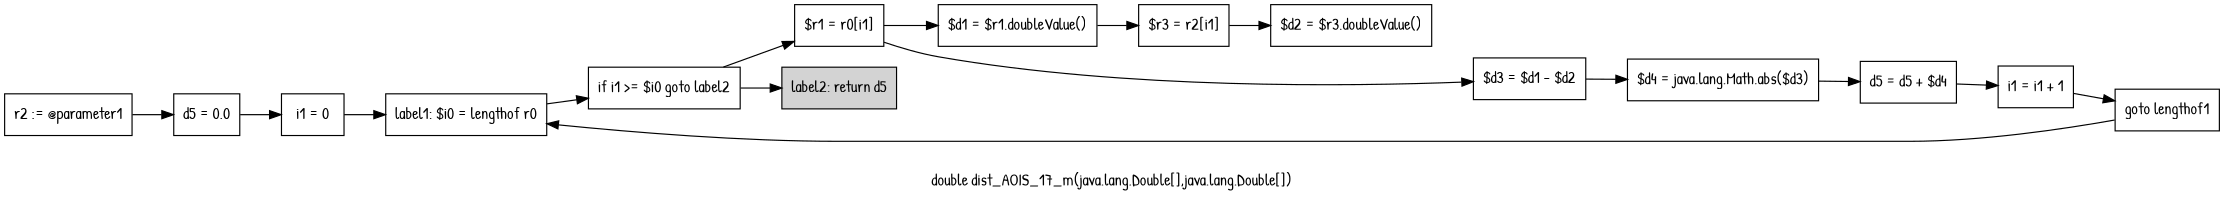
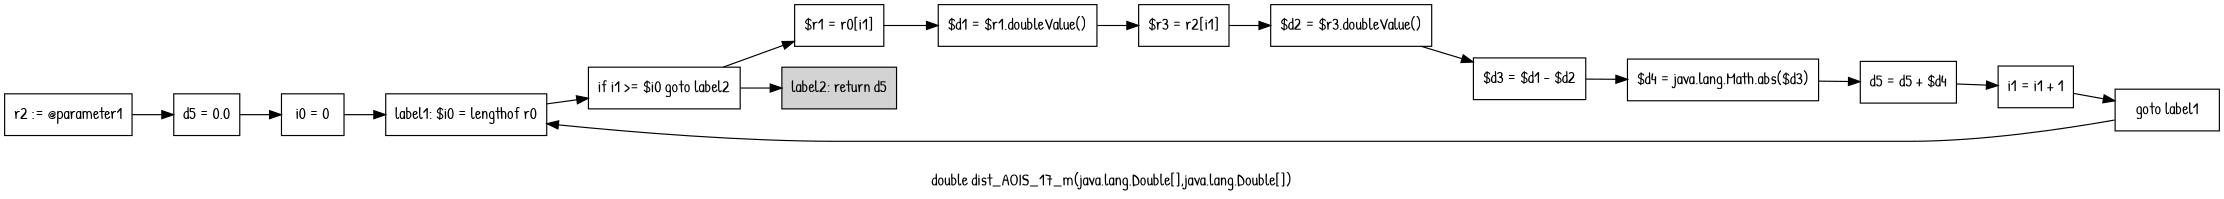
(1171, 81) -> (1442, 52)
(2167, 110) -> (2167, 110)
(313, 115) -> (313, 115)
